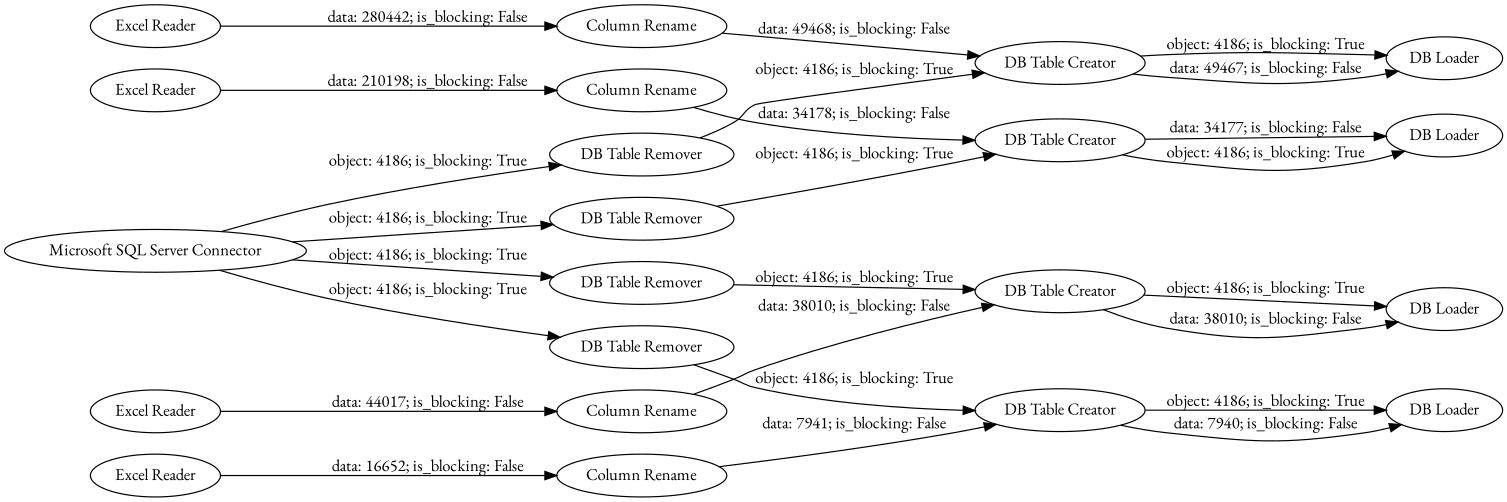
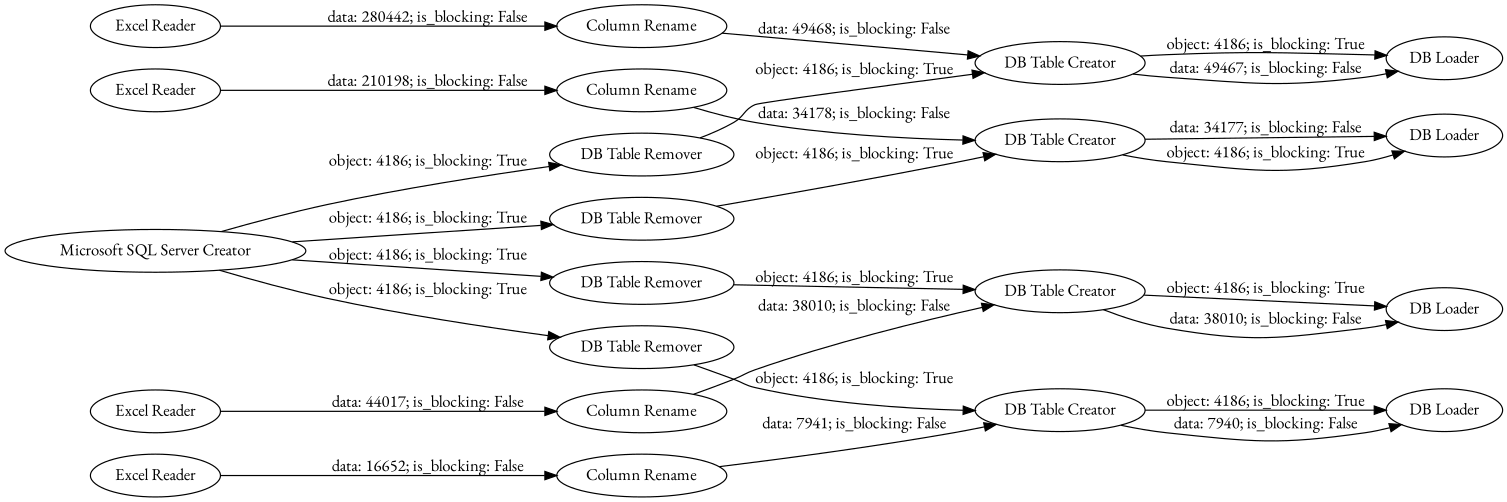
(155, 251) -> (155, 251)
